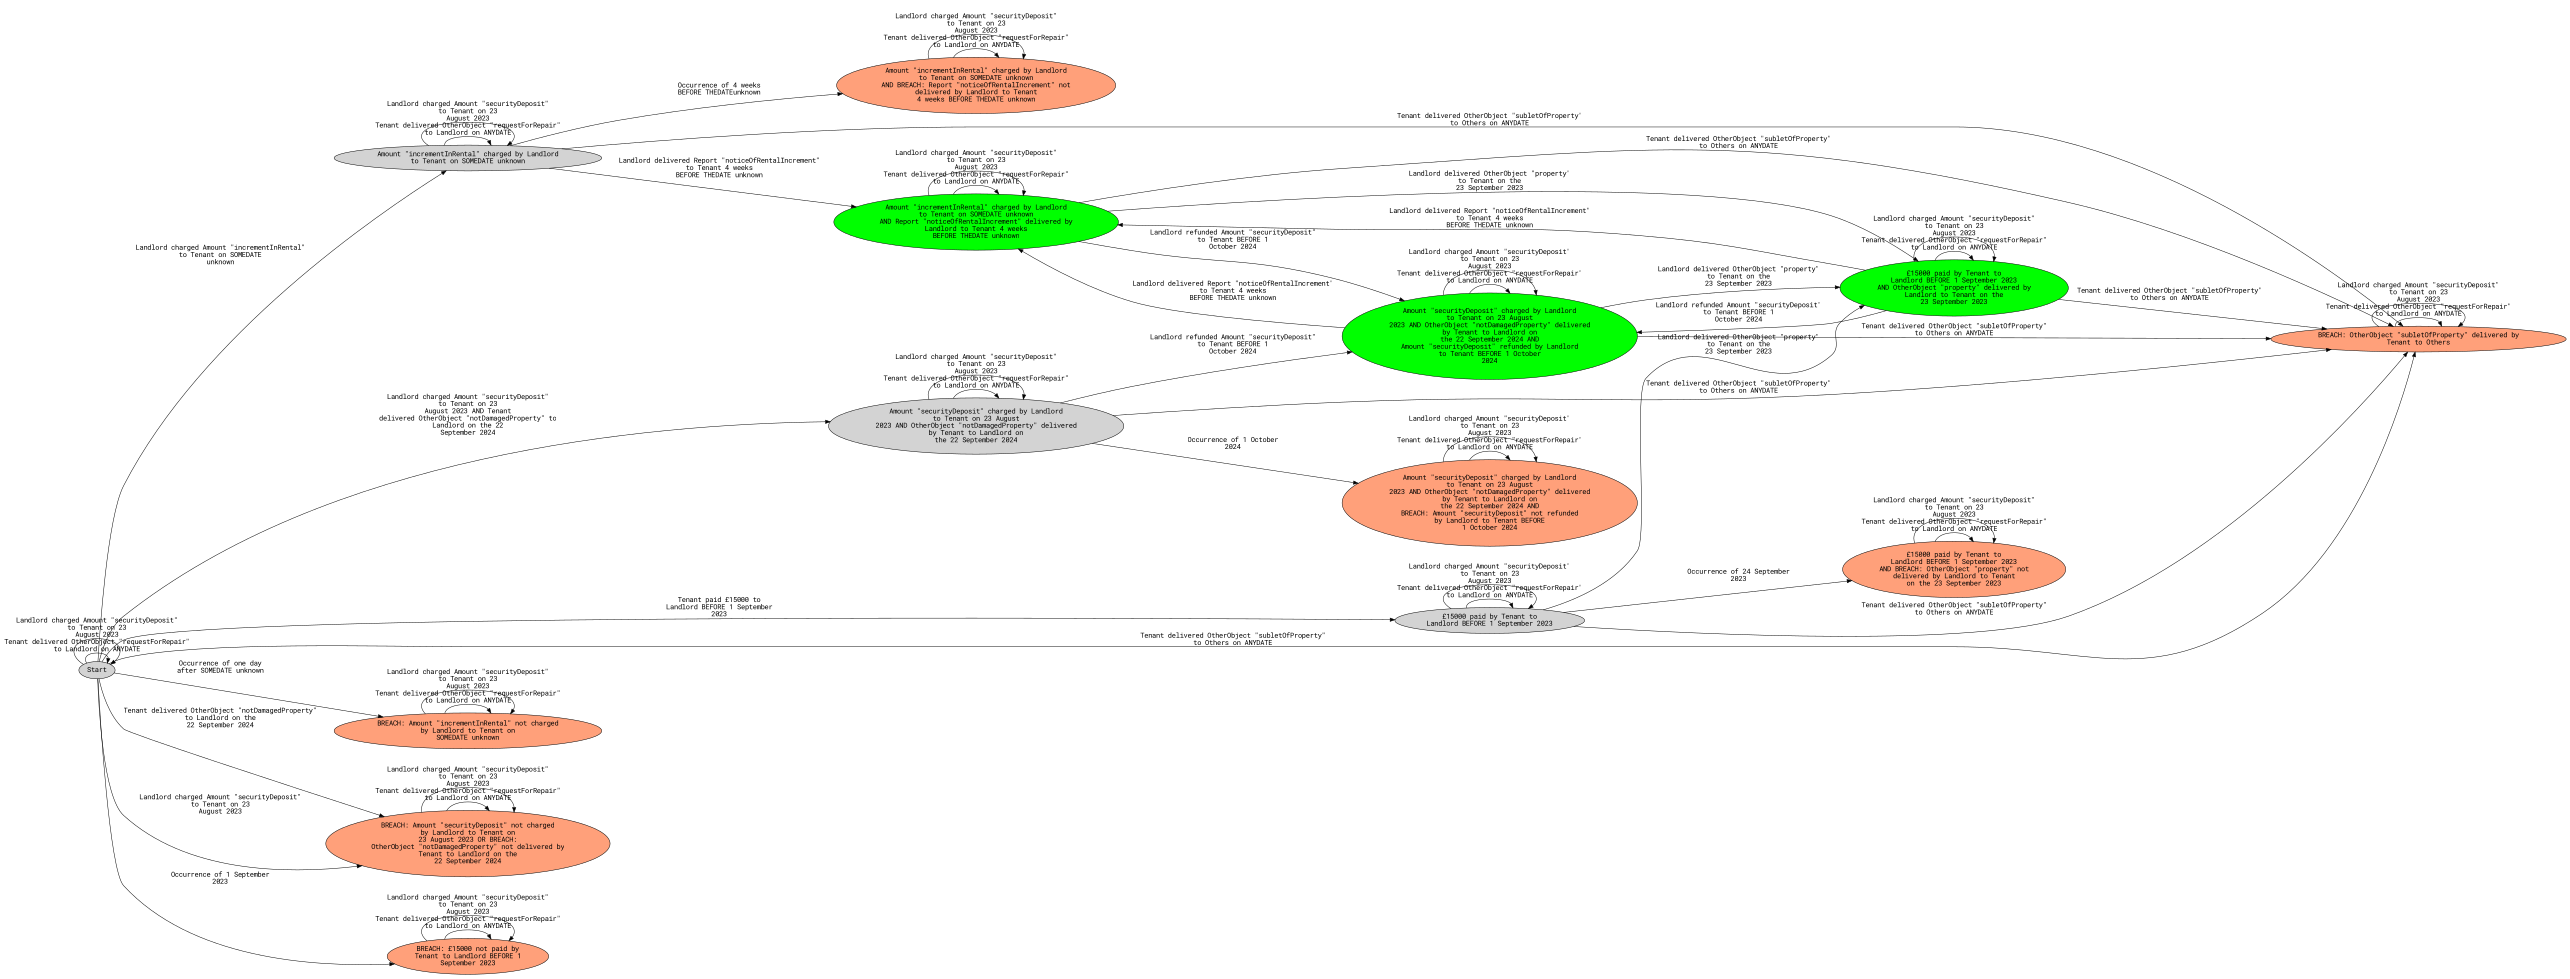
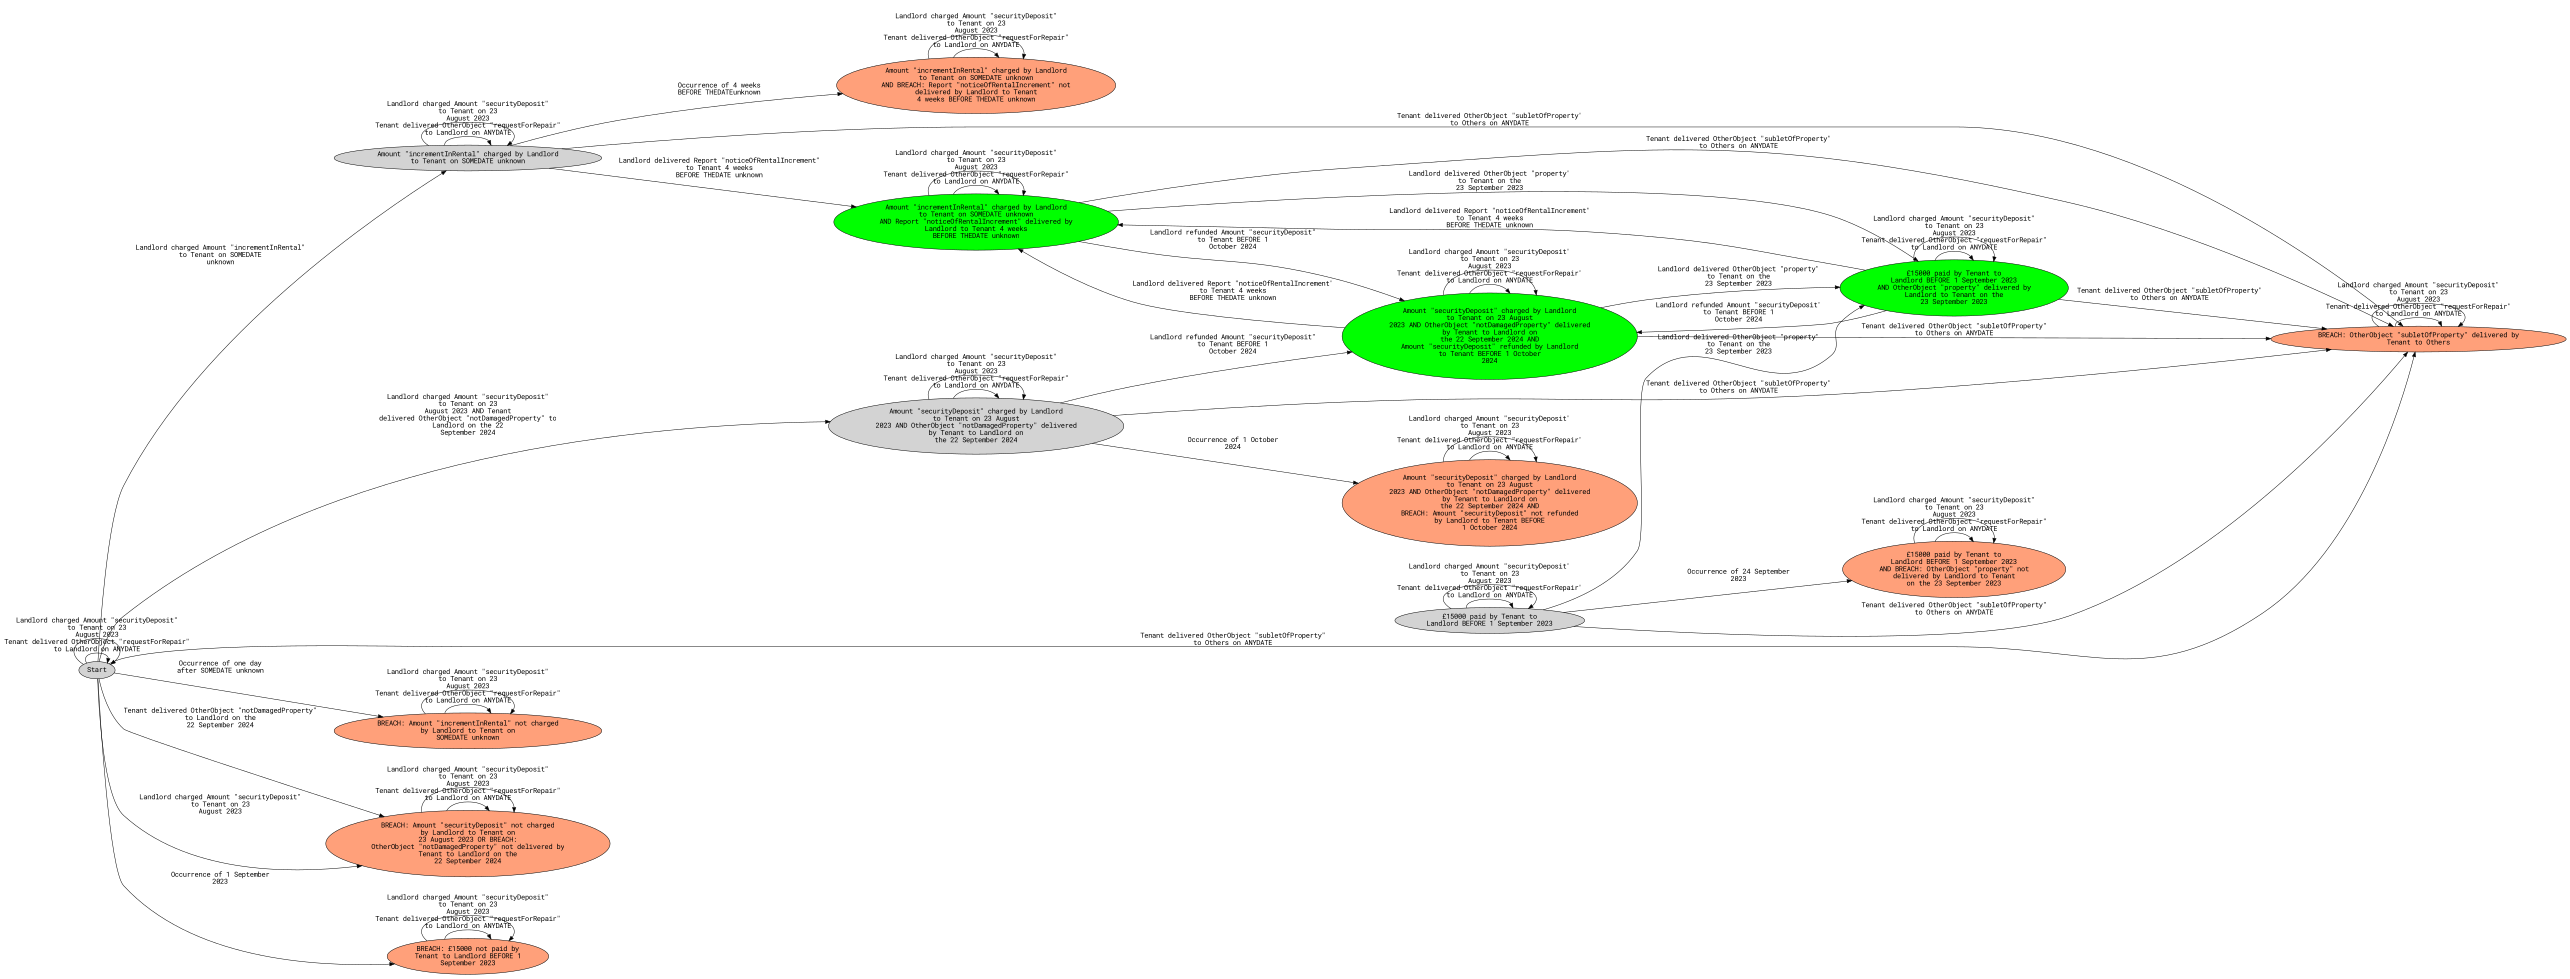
(741, 619) -> none
